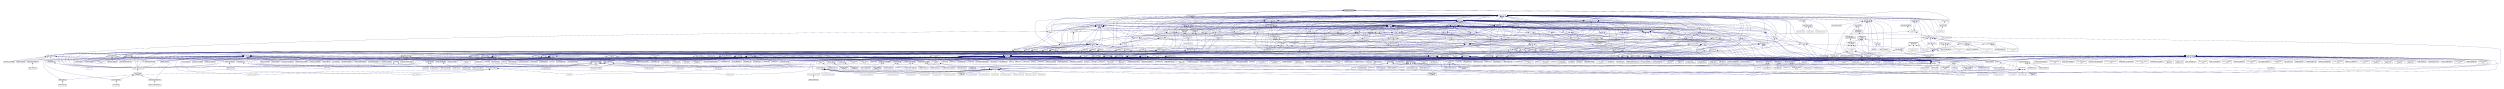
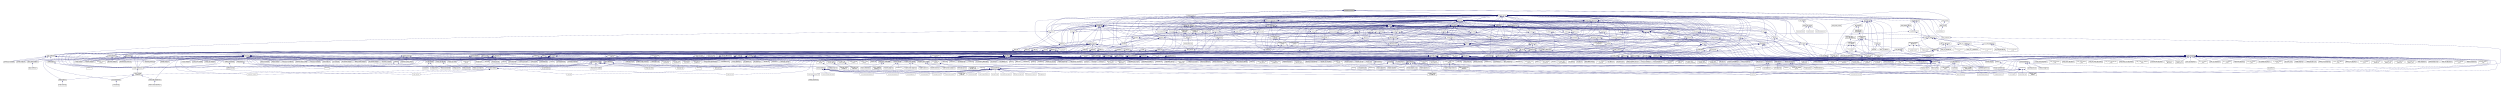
(1693, 44) -> none
(1932, 44) -> none
